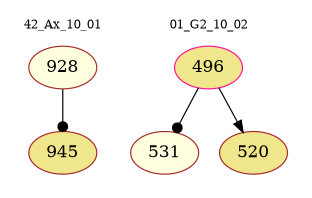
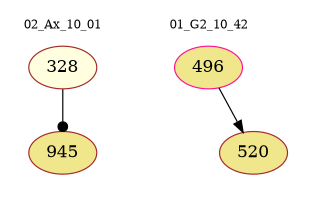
(63, 25) -> (63, 25)
(209, 25) -> (209, 25)
(63, 68) -> (63, 68)
(165, 153) -> none
